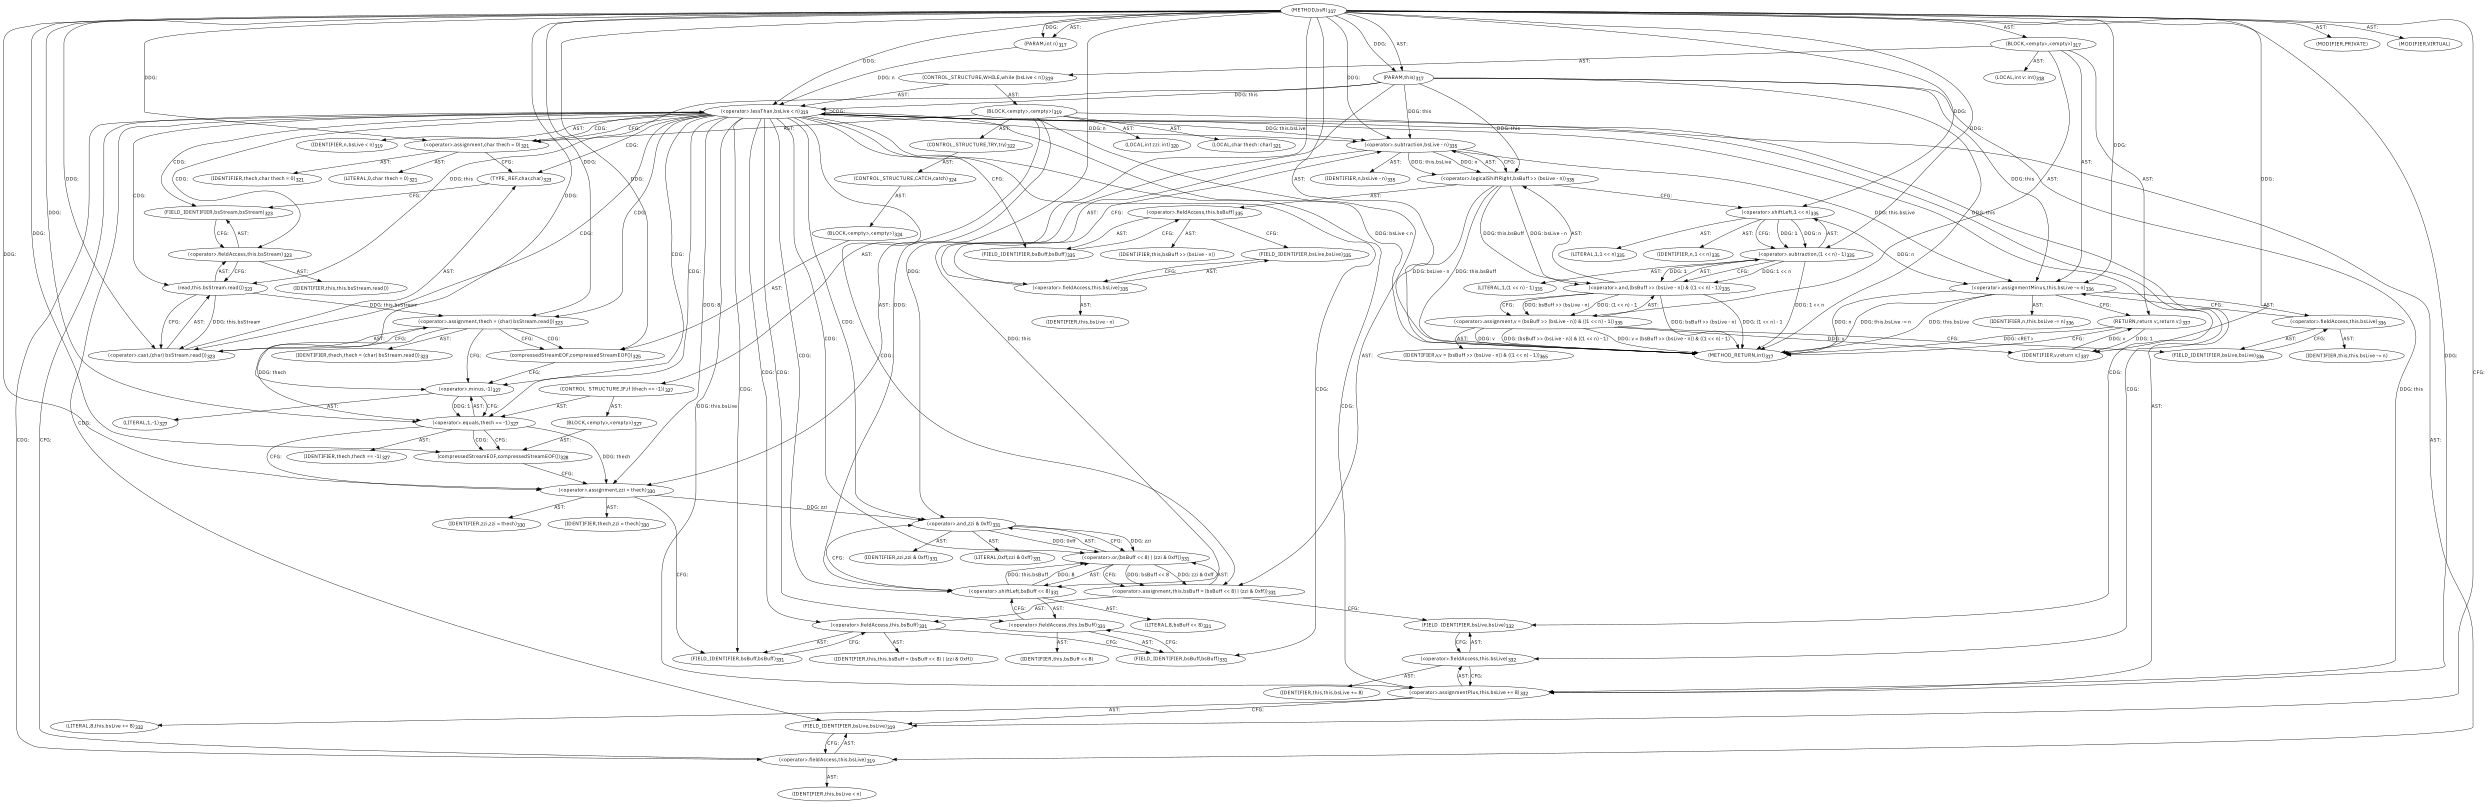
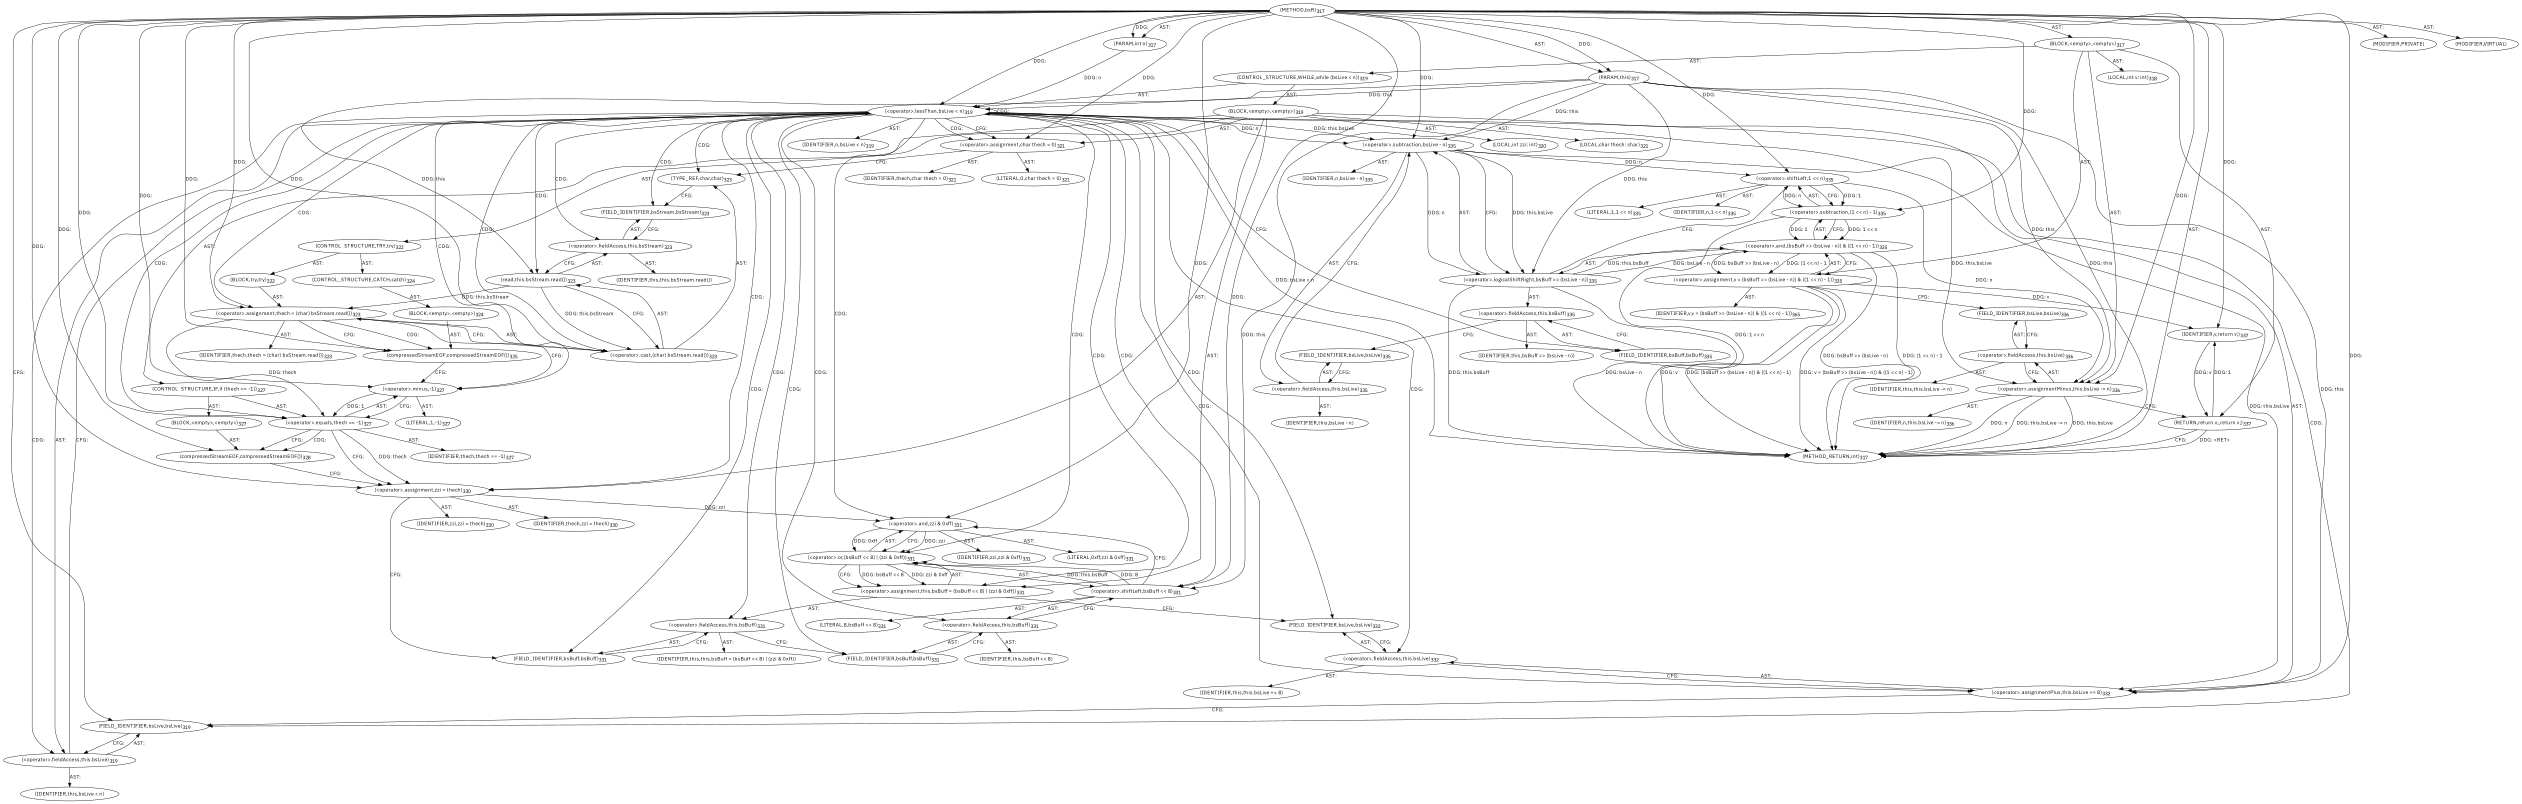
none -> (1600, 163)
none -> (253, 280)
(1510, 288) -> none
(712, 305) -> (758, 297)
(105, 727) -> none
